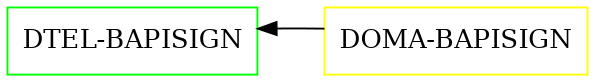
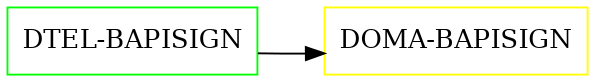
(301, 28) -> (282, 54)
